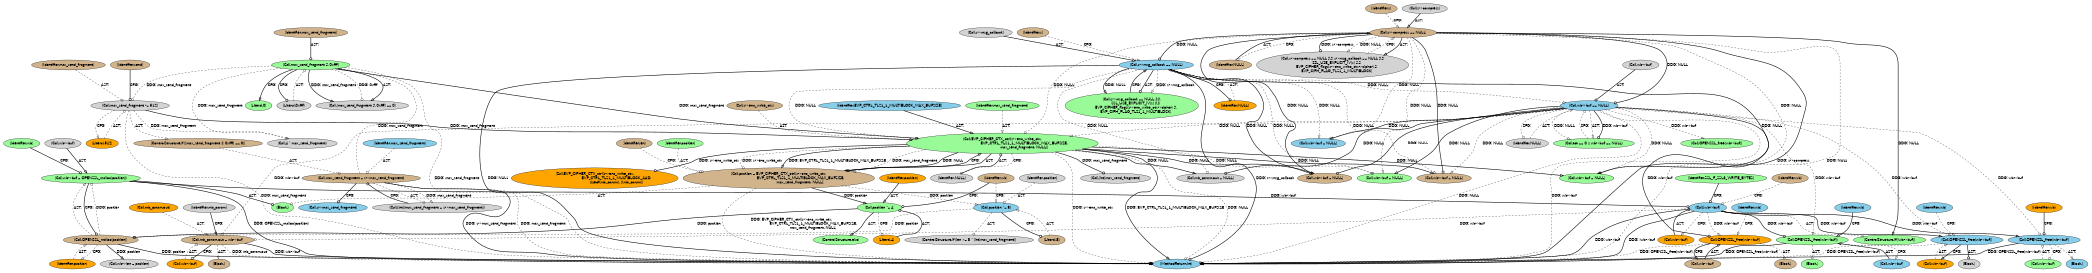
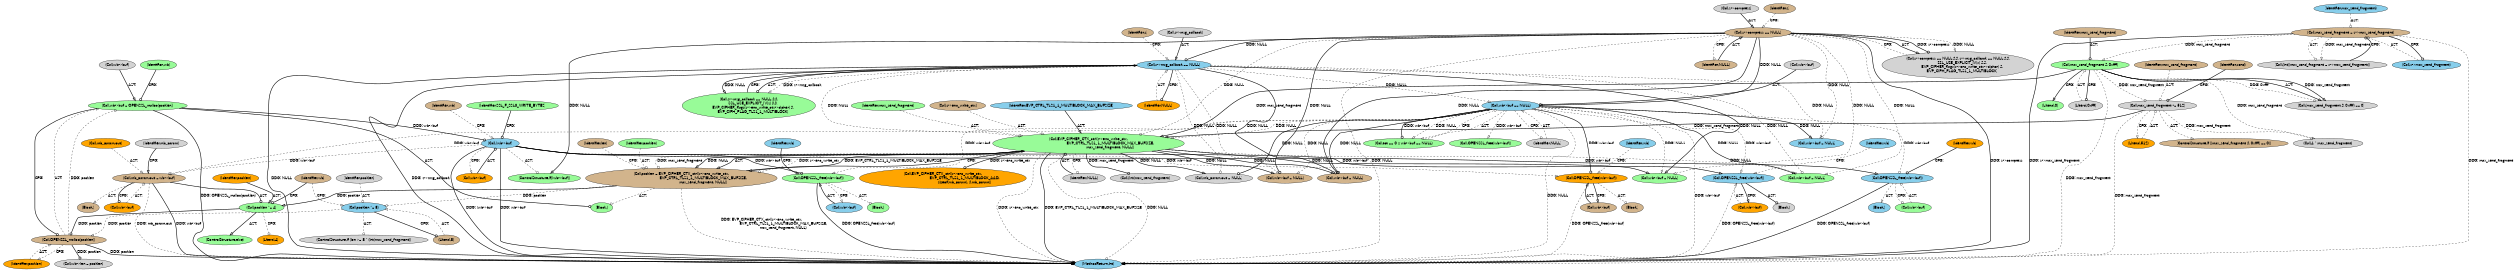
(1637, 43) -> (1679, 100)
(279, 161) -> (2394, 48)
(922, 226) -> (218, 189)
(114, 251) -> (76, 251)
